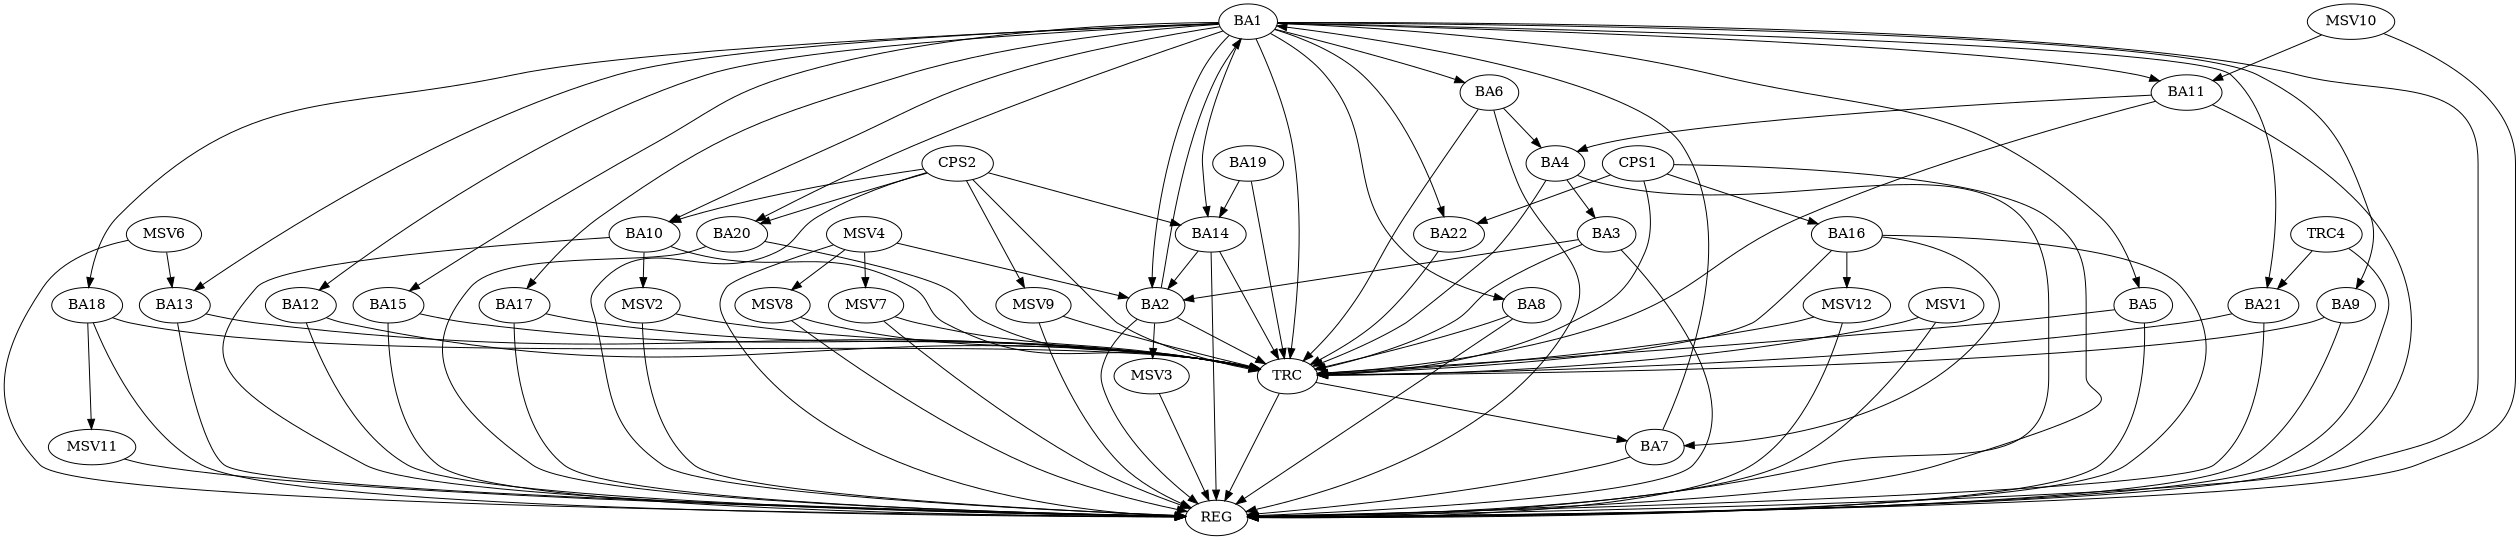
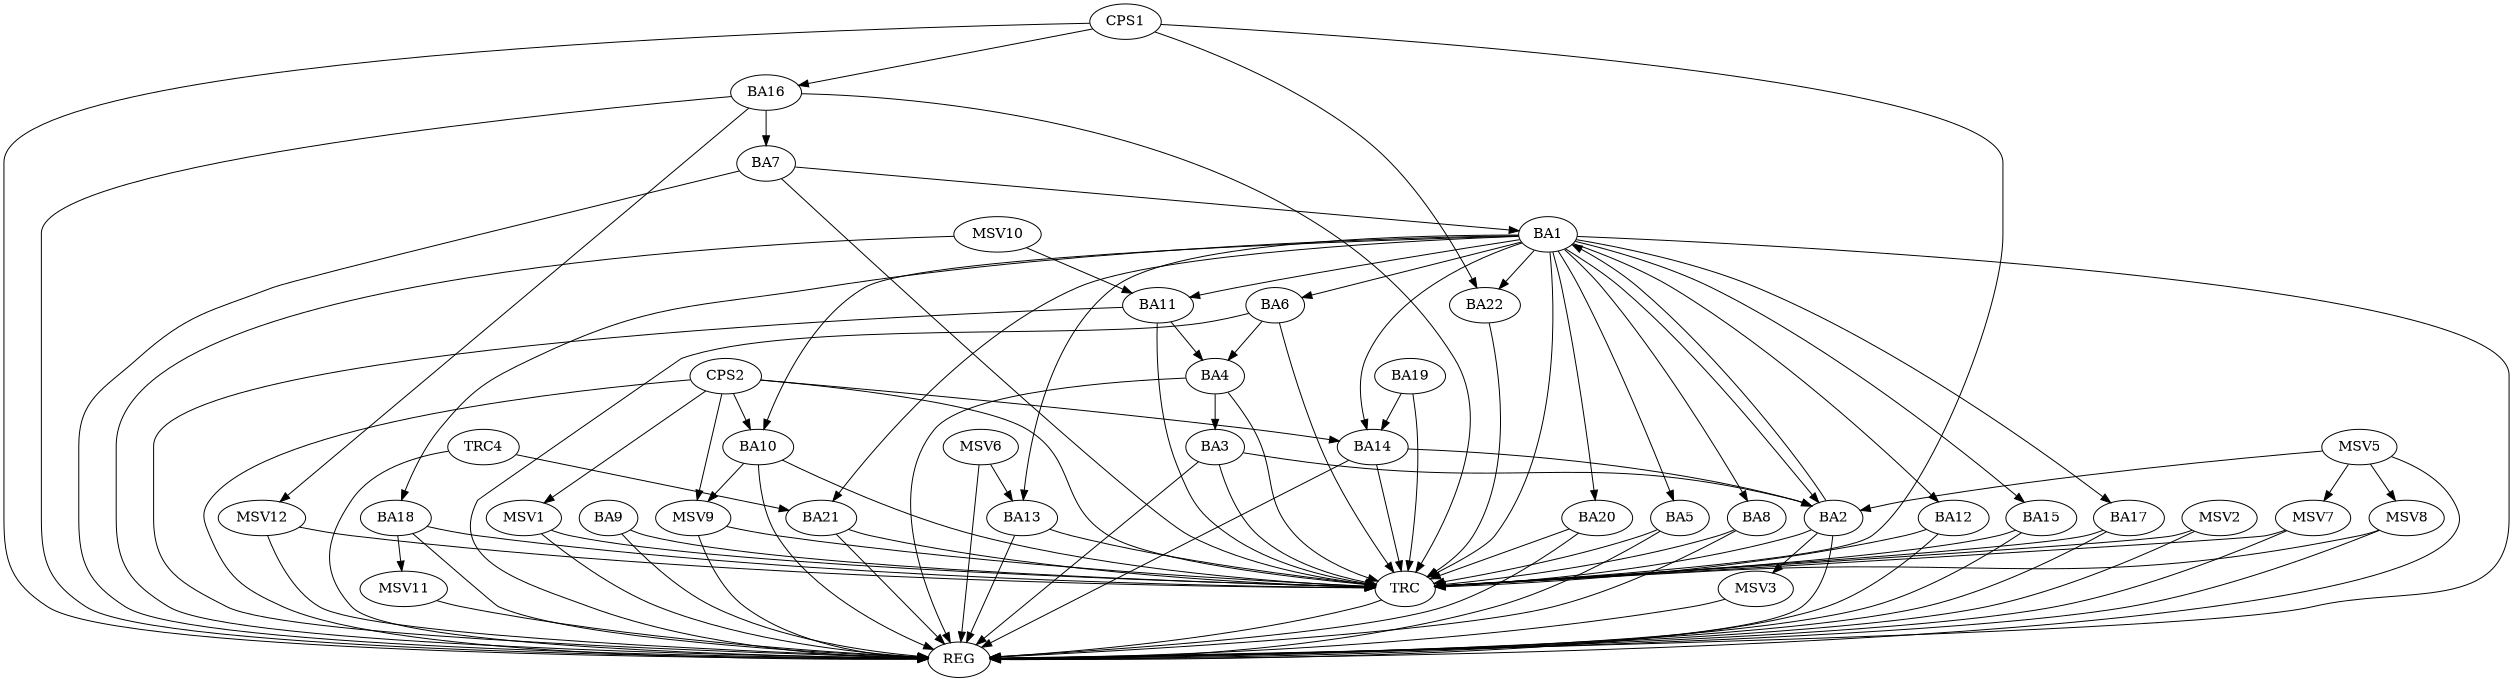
(1896, 36) -> none
(837, 200) -> (629, 444)
(864, 234) -> (2359, 447)
(644, 266) -> (729, 479)
(1466, 411) -> (1051, 423)
